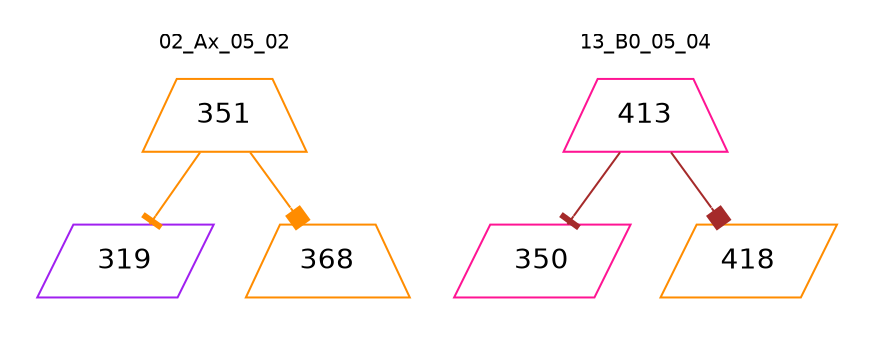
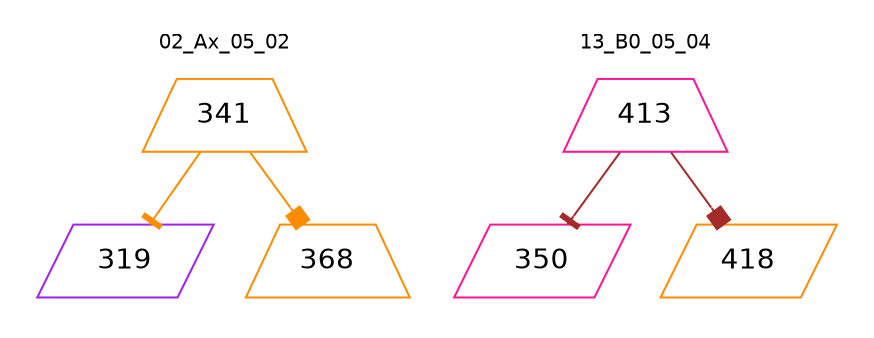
(225, 115) -> (225, 115)
